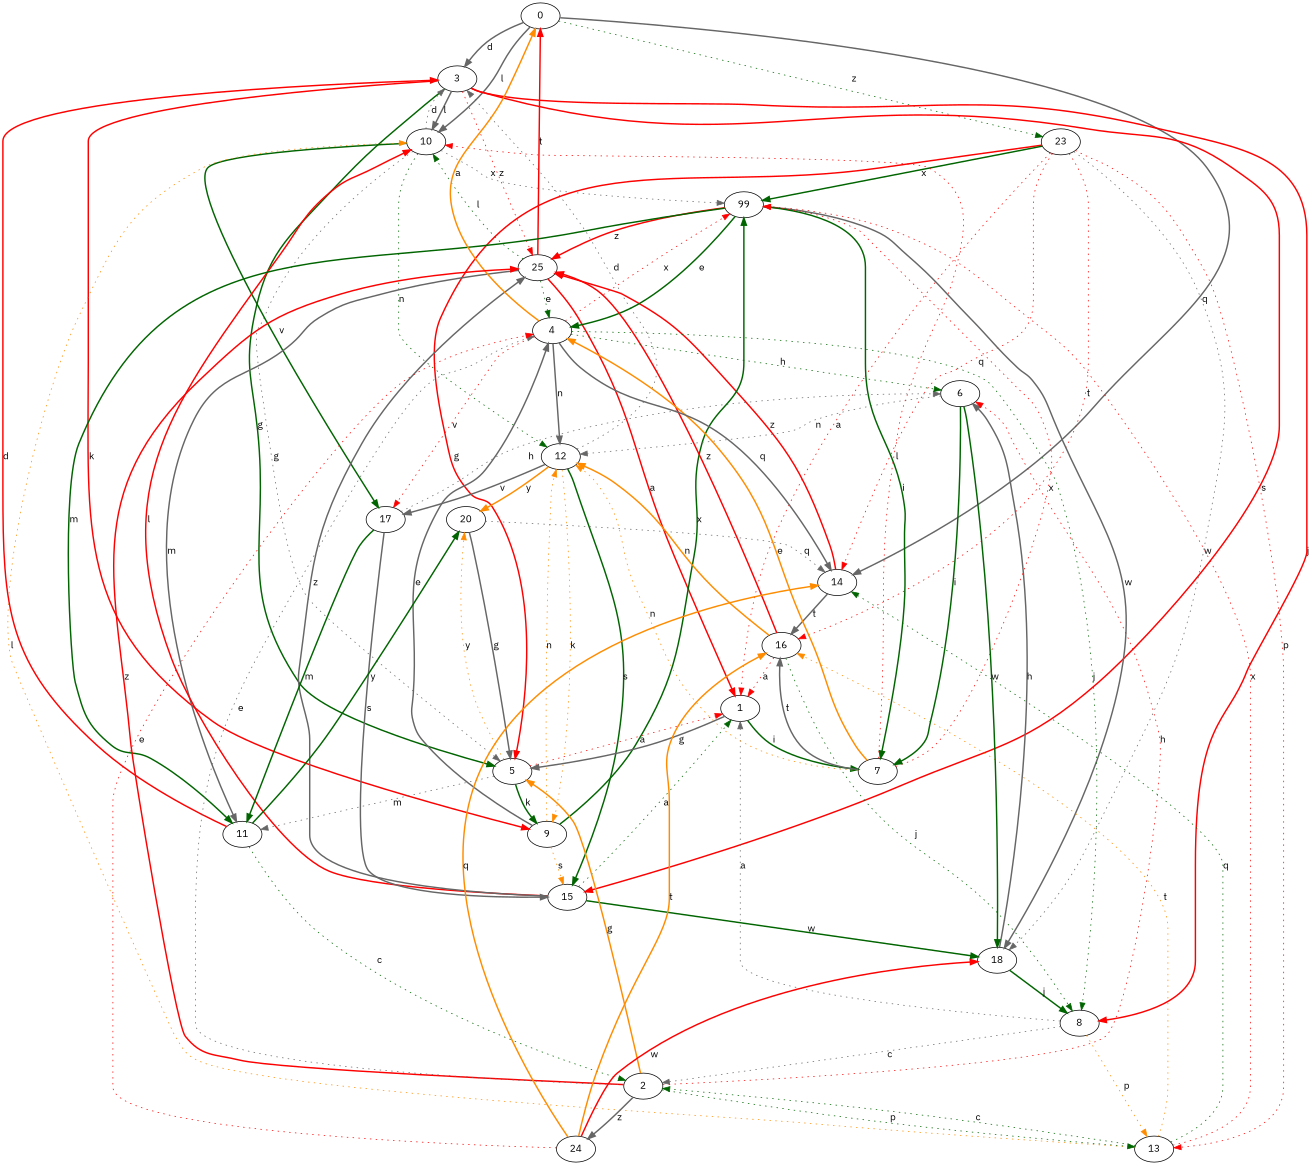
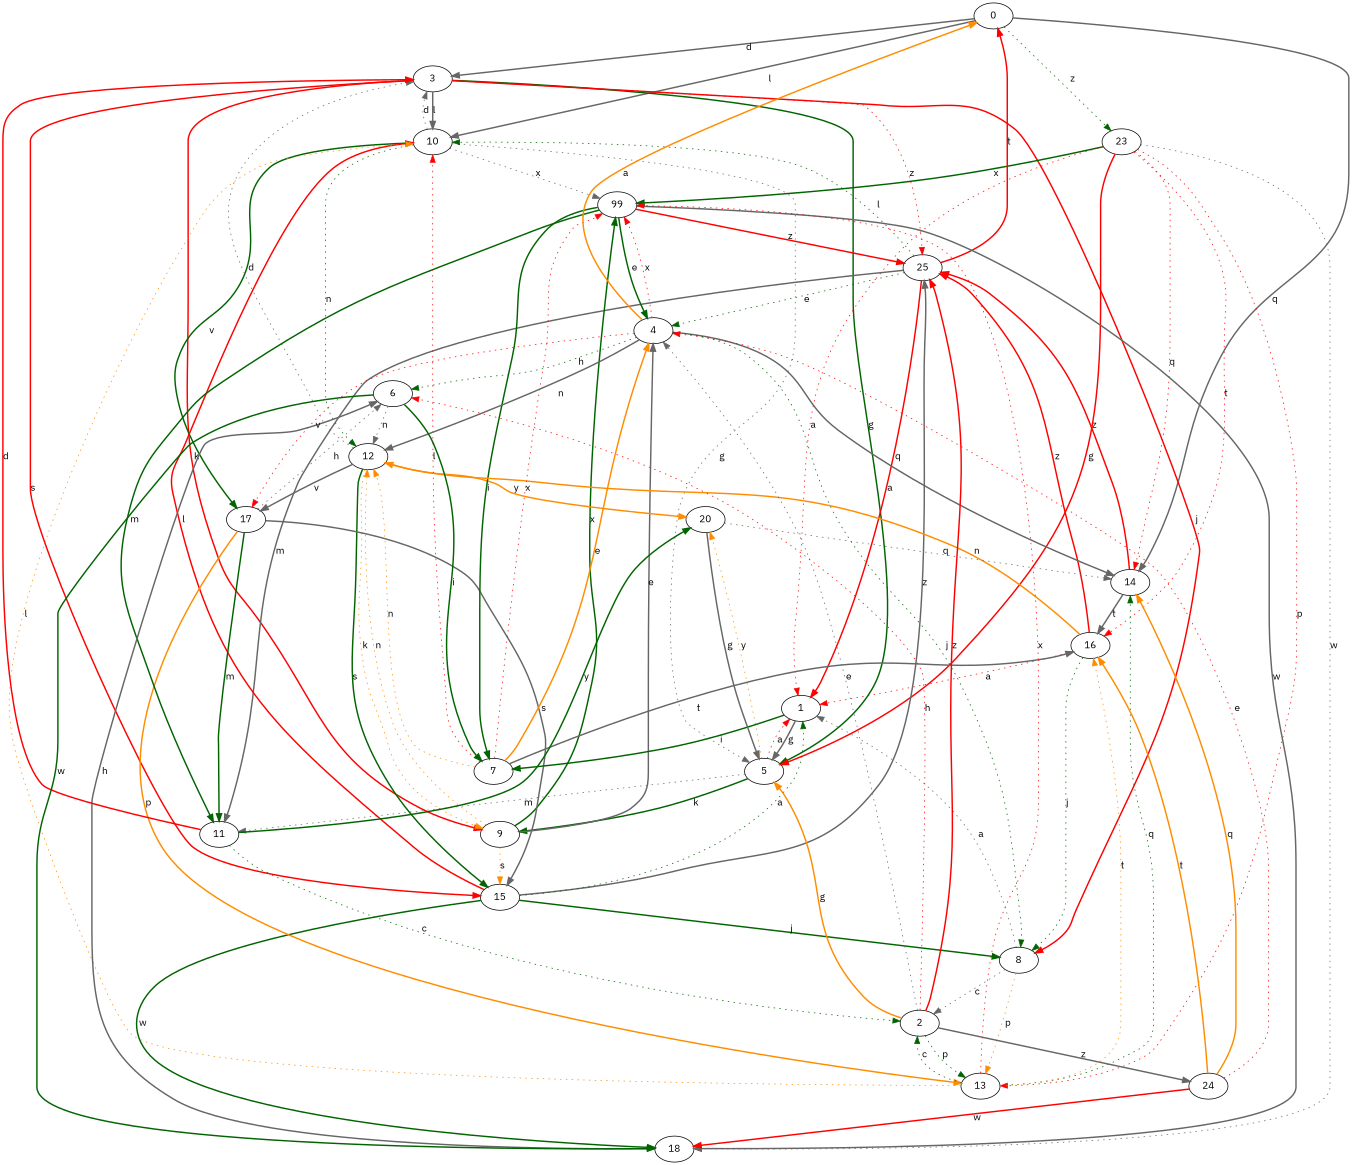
none -> (376, 966)
(1035, 989) -> (756, 928)
